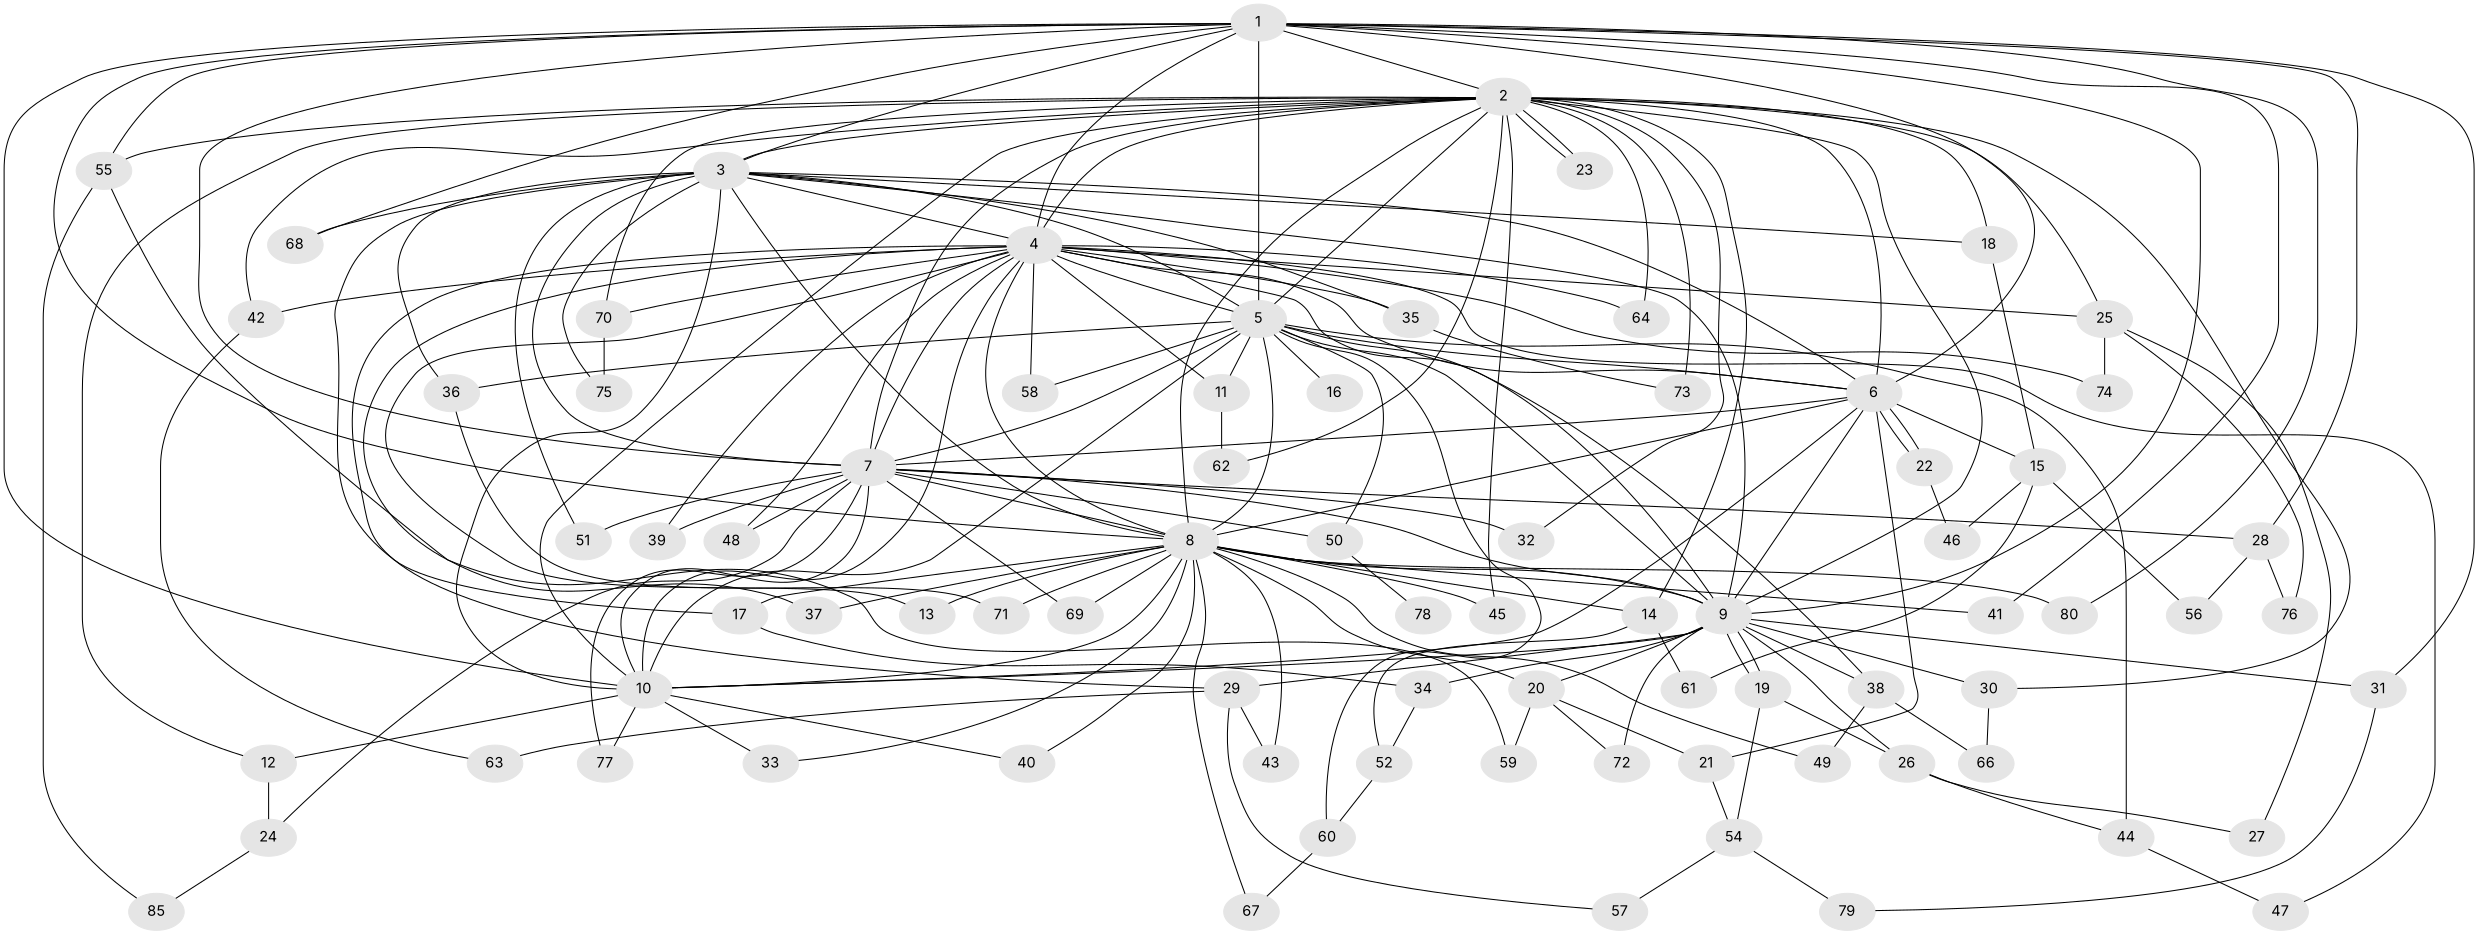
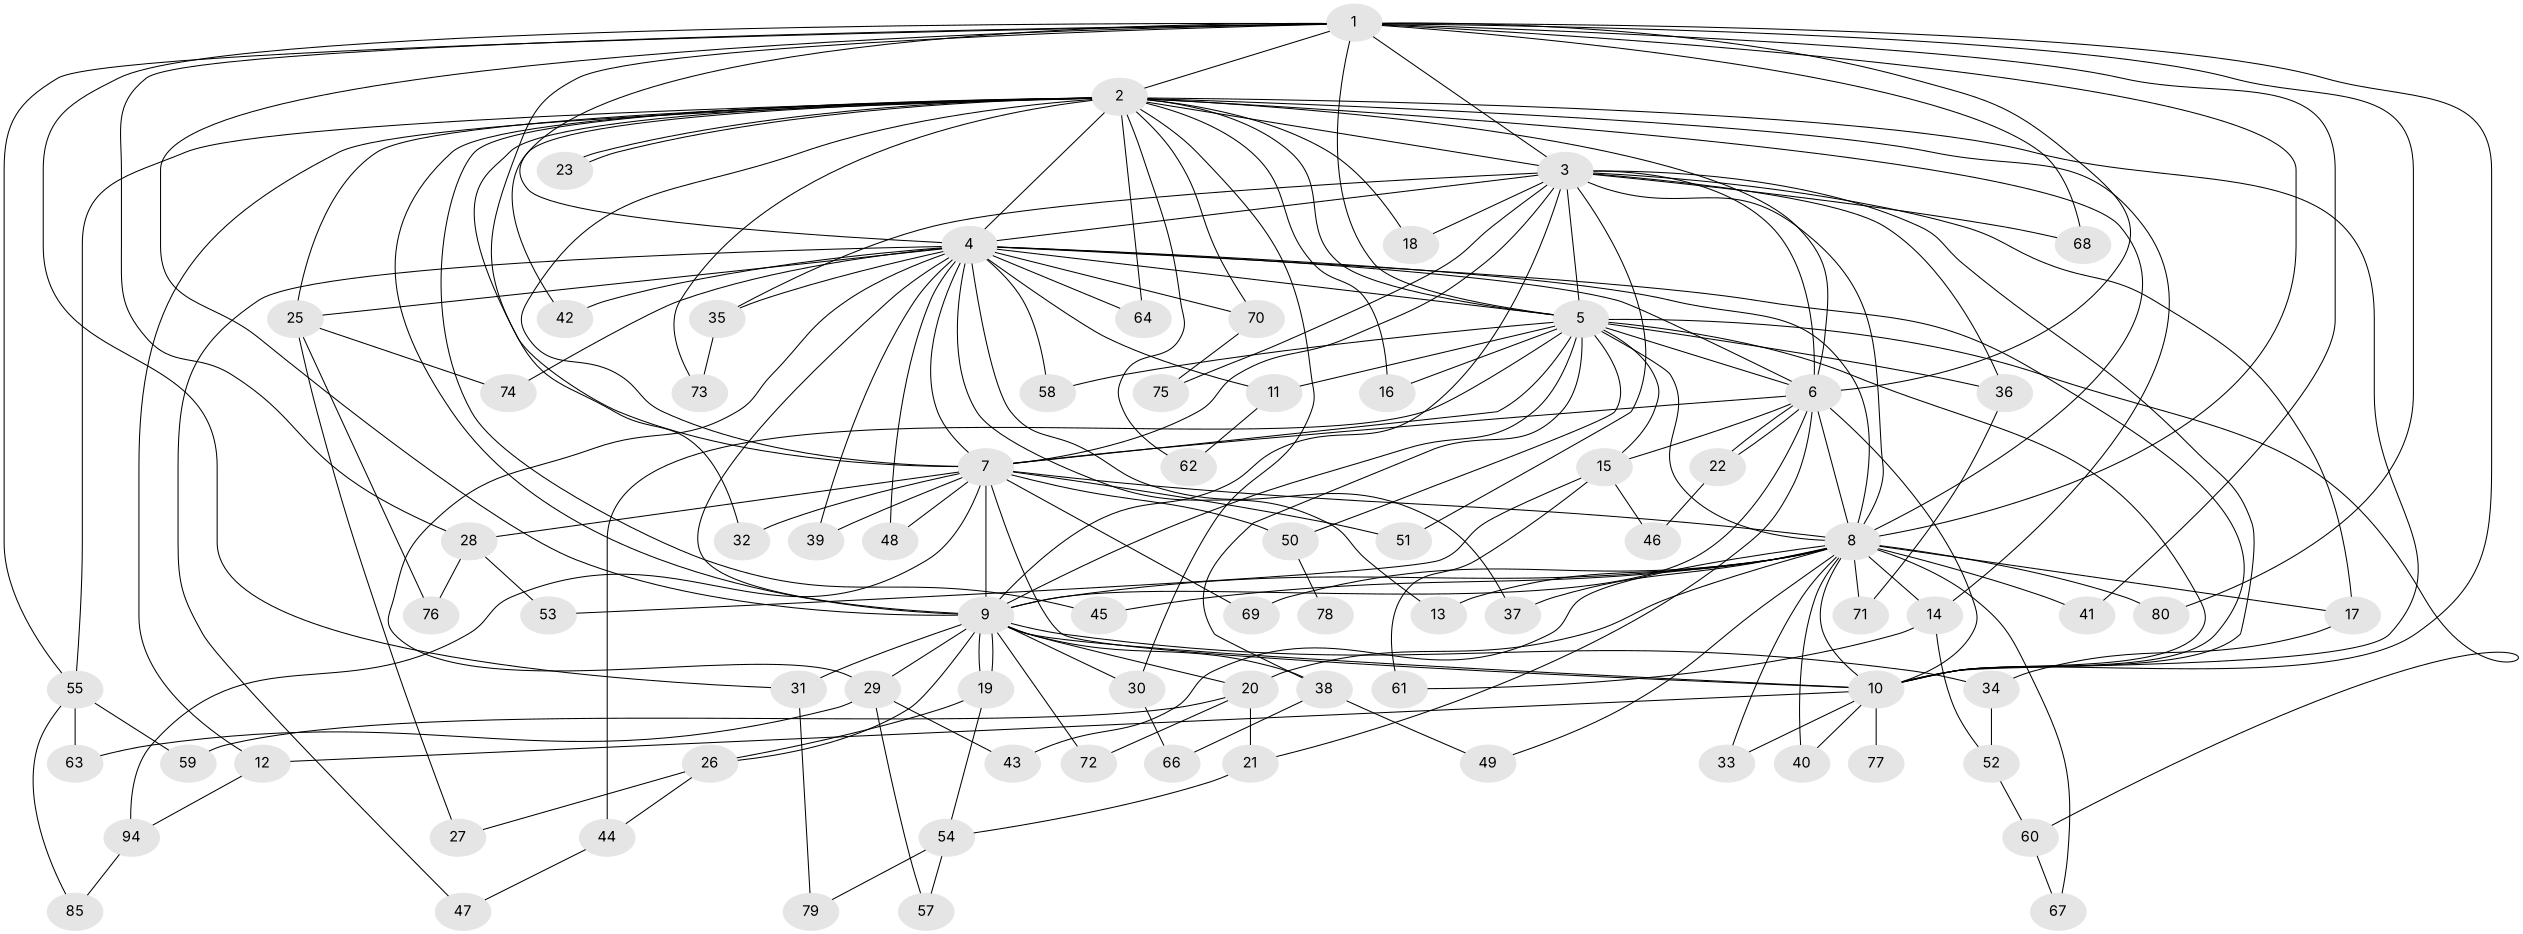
none -> (1288, 219)
(2014, 356) -> (1658, 385)
(618, 596) -> none
(2194, 615) -> (549, 615)
(188, 621) -> (75, 727)
(269, 838) -> (132, 838)
